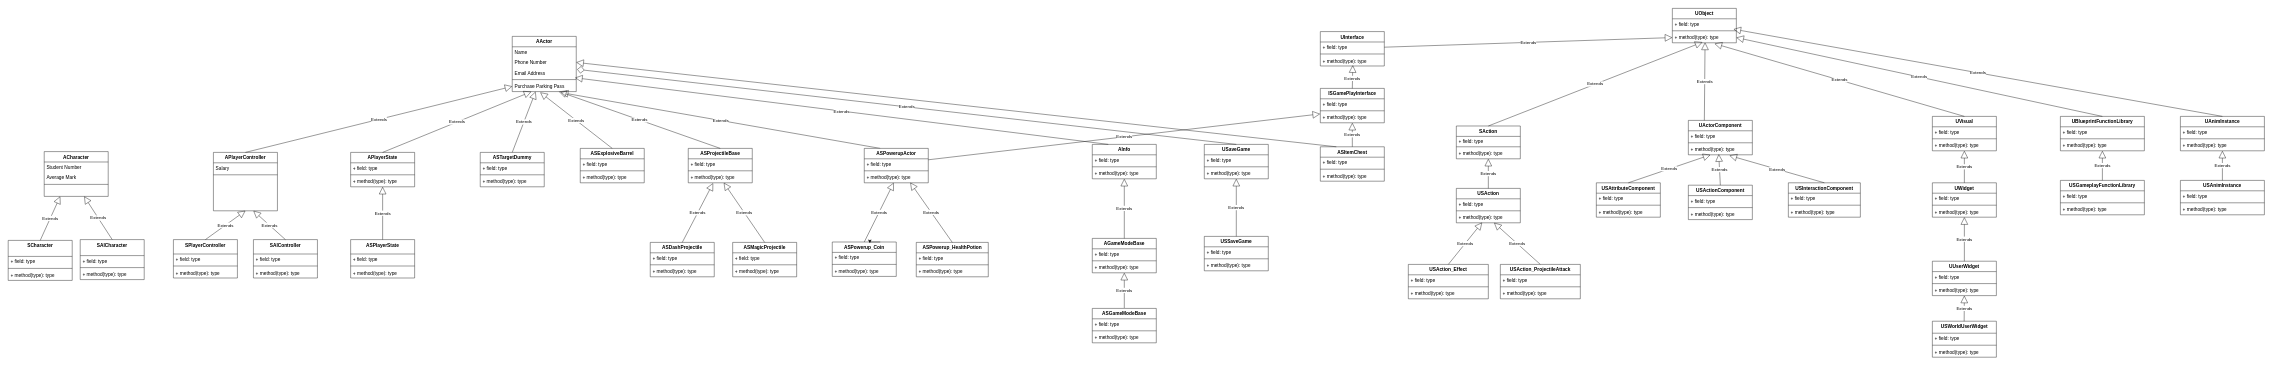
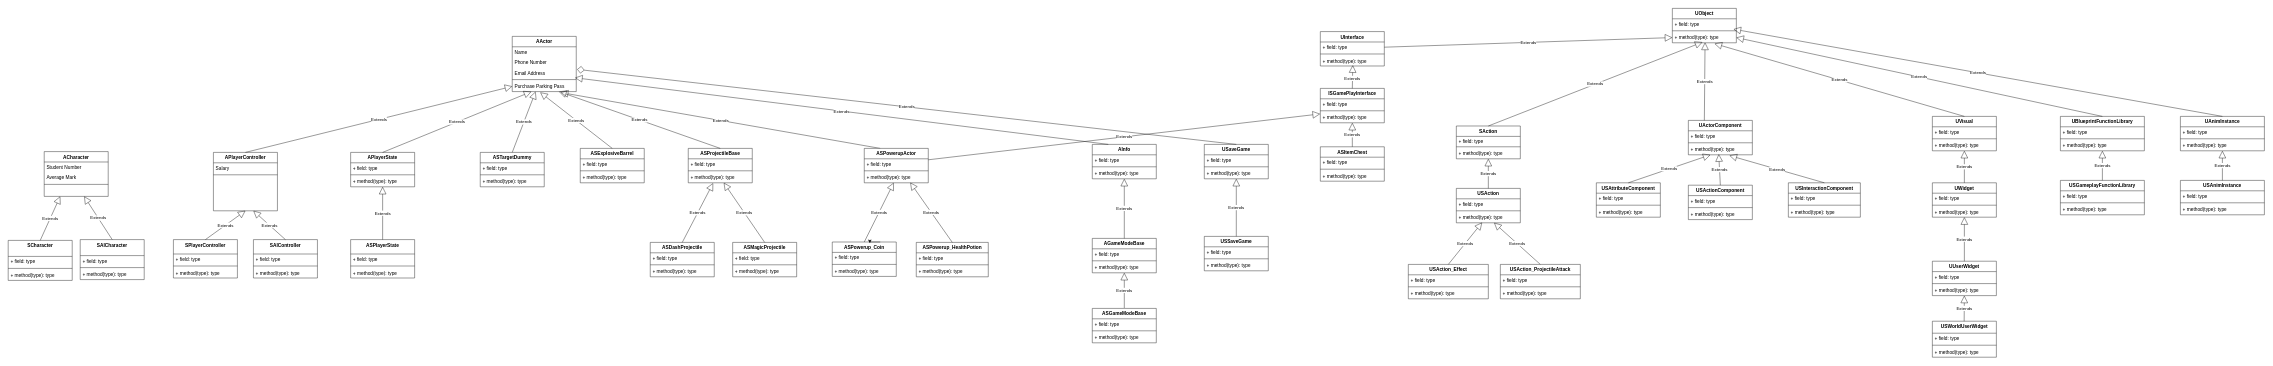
(879, 96) -> none
